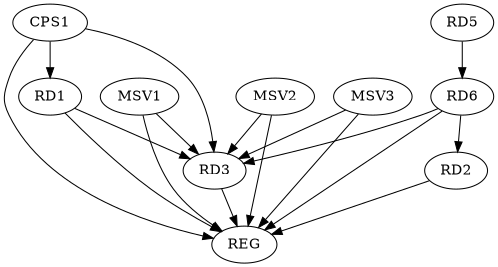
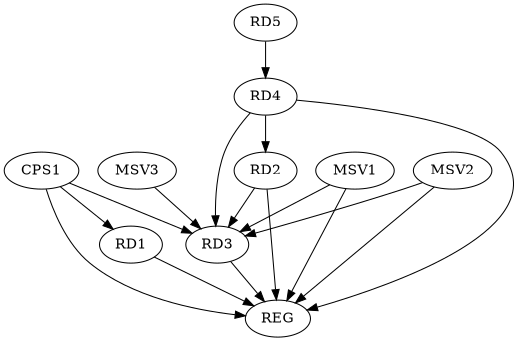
(462, 97) -> (266, 97)
(128, 132) -> (245, 203)
(312, 167) -> none
